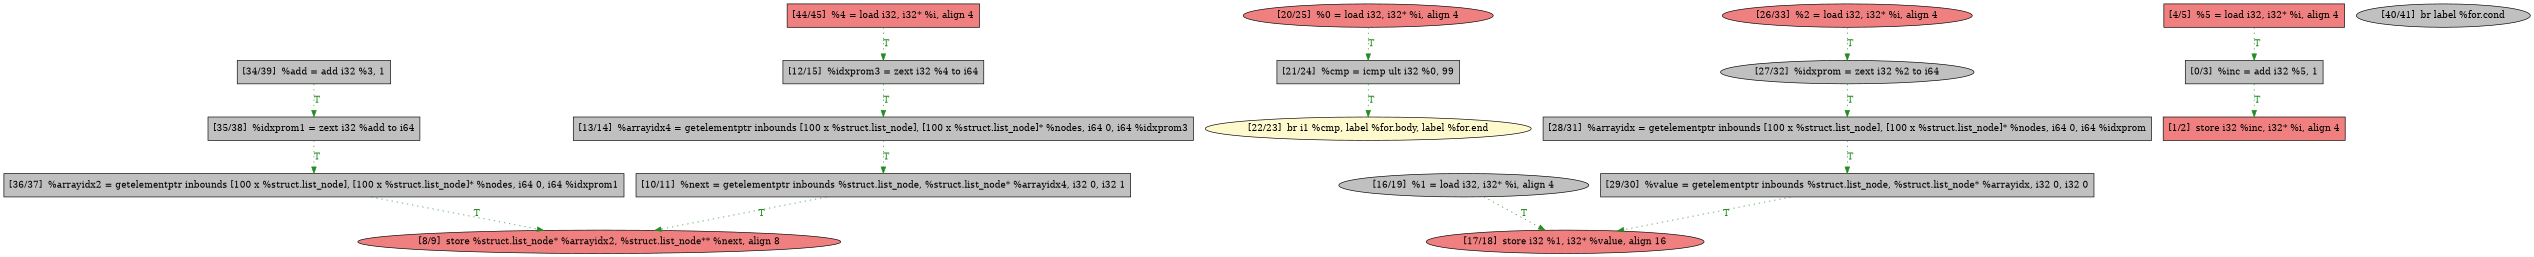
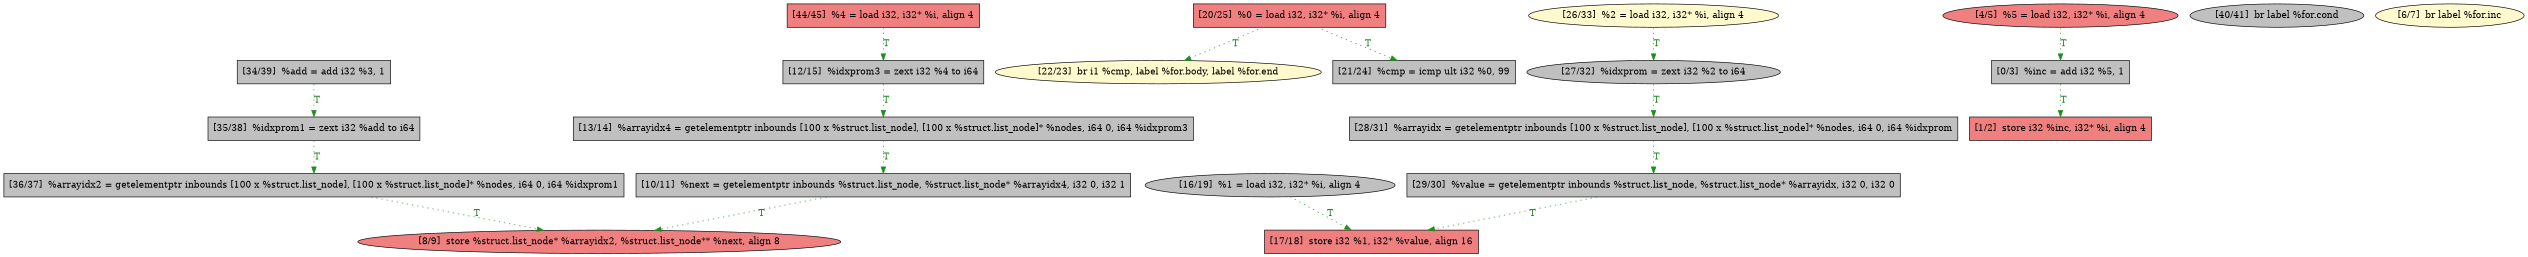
(1368, 16) -> (1290, 16)
(1847, 16) -> (1654, 16)
(2254, 16) -> (2060, 16)
none -> (2450, 16)
(1368, 97) -> (1227, 43)
(1565, 242) -> (1371, 242)
